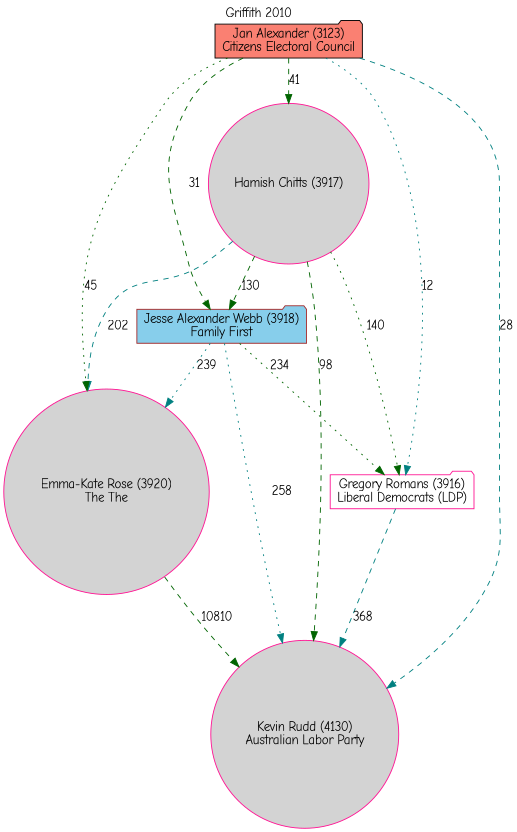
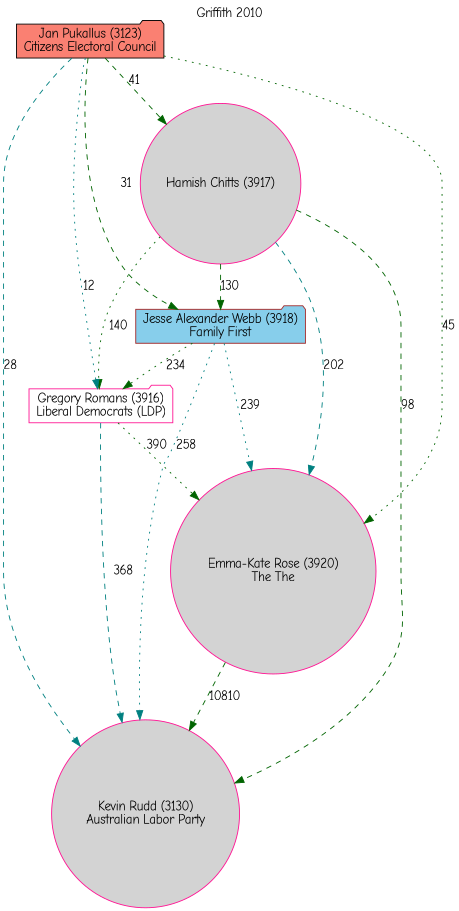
(289, 41) -> (90, 41)
none -> (155, 458)
(305, 734) -> (146, 814)
